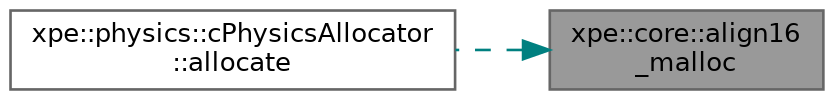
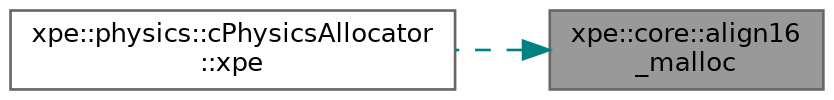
(233, 50) -> (233, 50)
